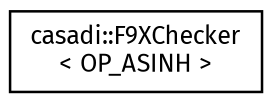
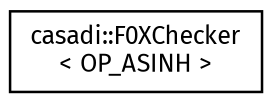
(136, 52) -> (136, 52)
